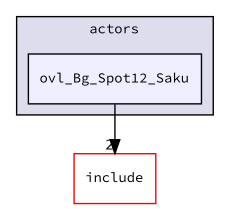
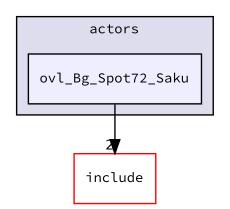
(115, 79) -> (115, 79)
